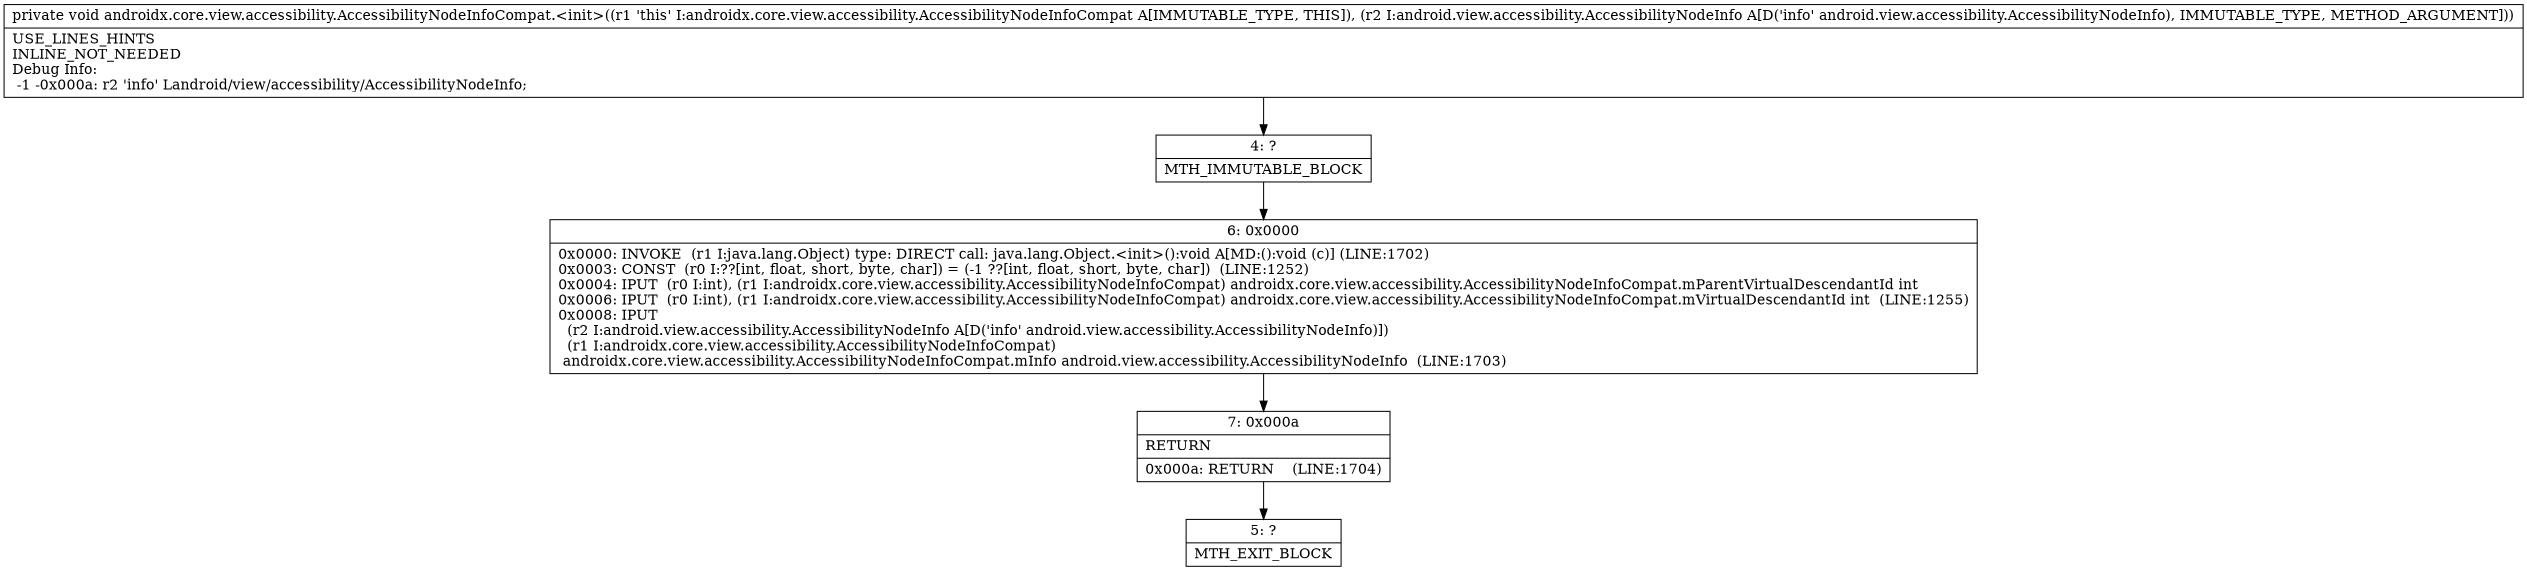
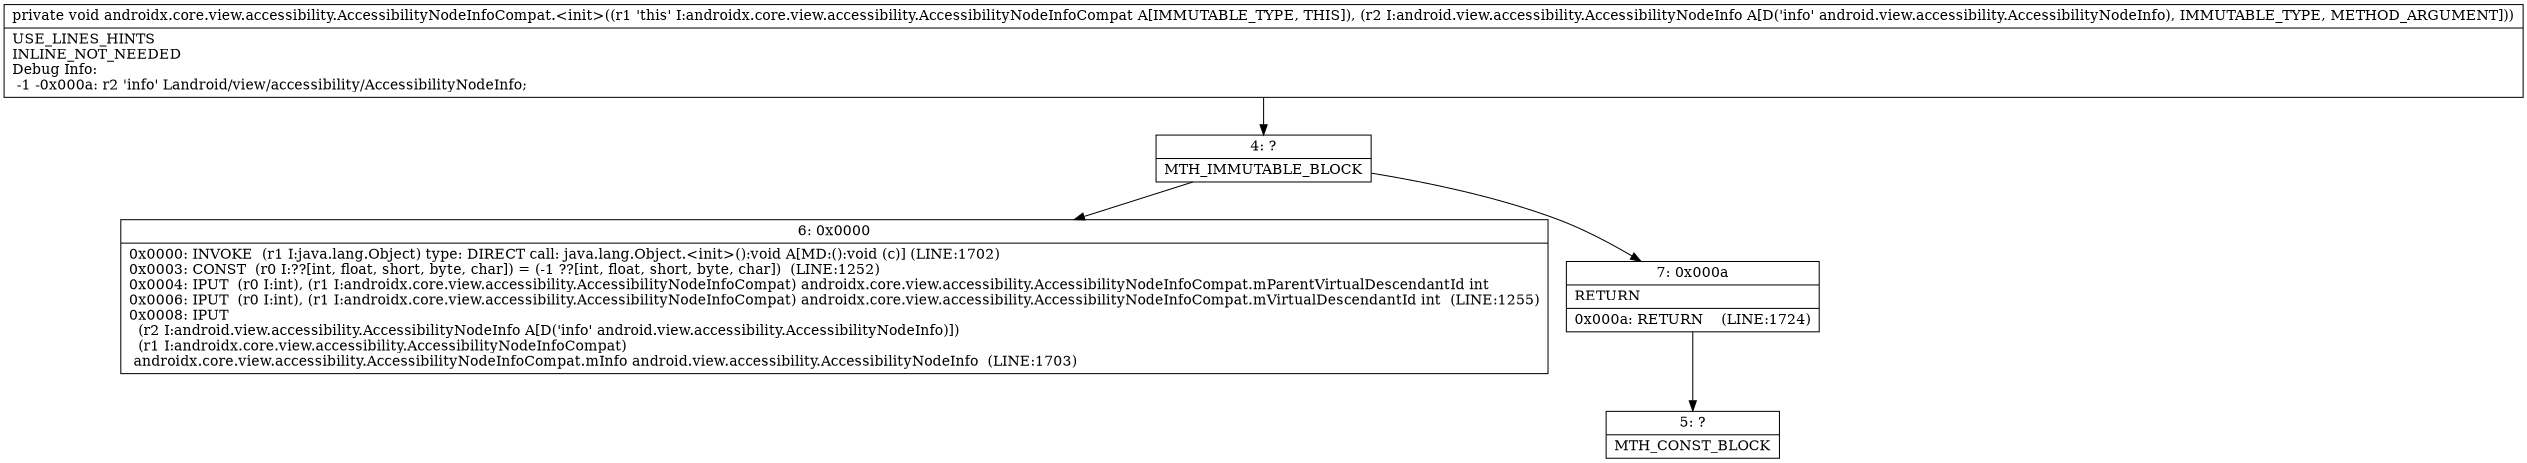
(1264, 387) -> (1506, 202)
(1264, 469) -> (1693, 320)
(1264, 554) -> (1693, 446)
